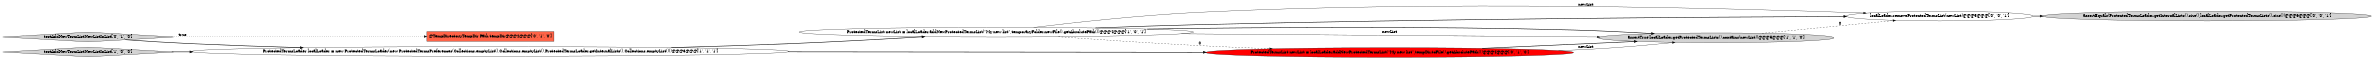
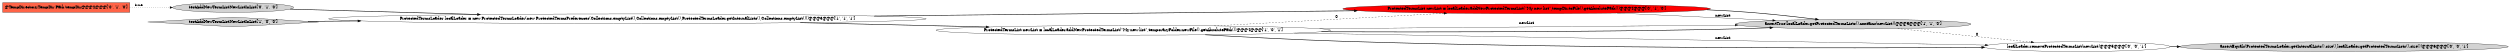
(88, 37) -> (233, 8)
(298, 37) -> (150, 8)
